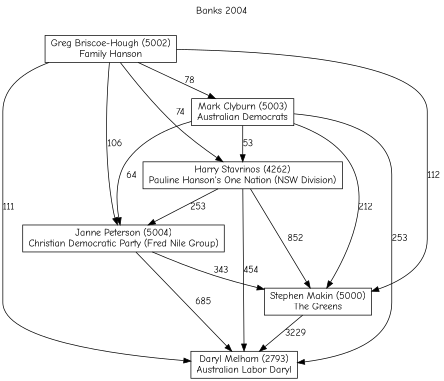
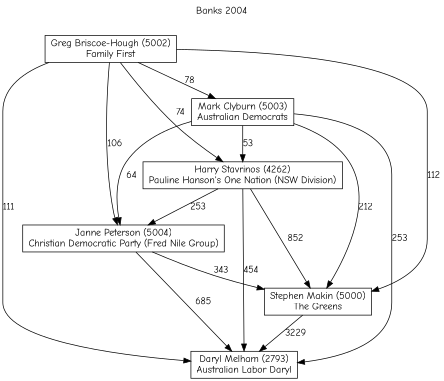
(111, 49) -> (111, 49)
